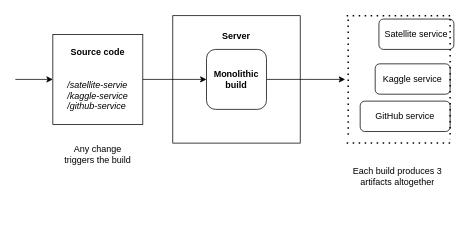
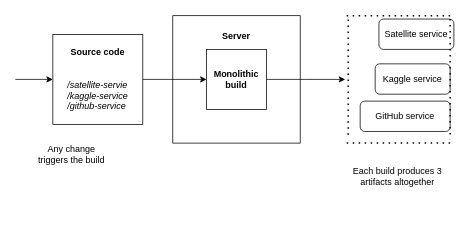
(237, 79) -> (237, 79)
(98, 154) -> (72, 154)
